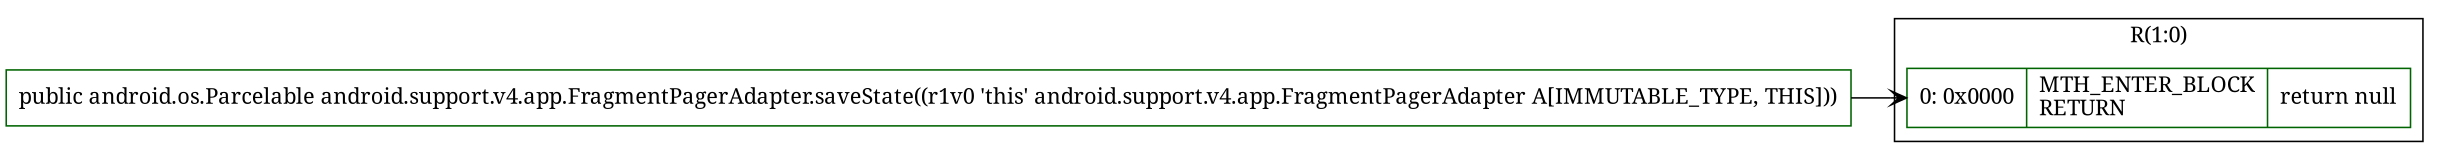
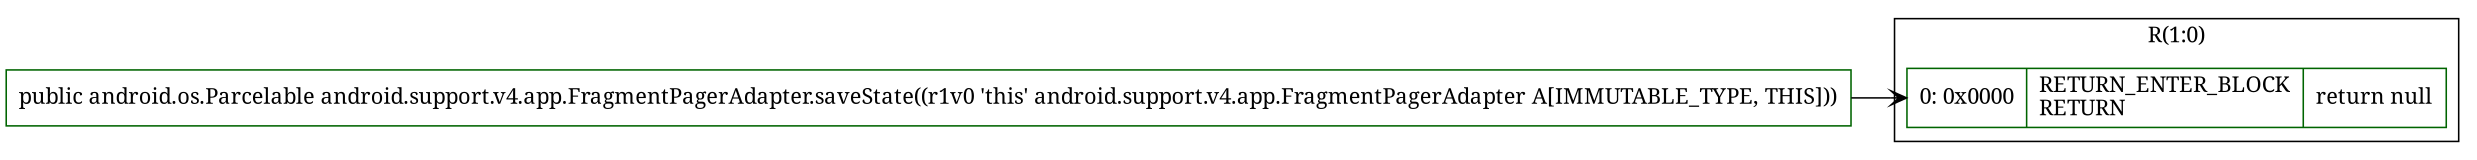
(2147, 85) -> (2165, 85)
